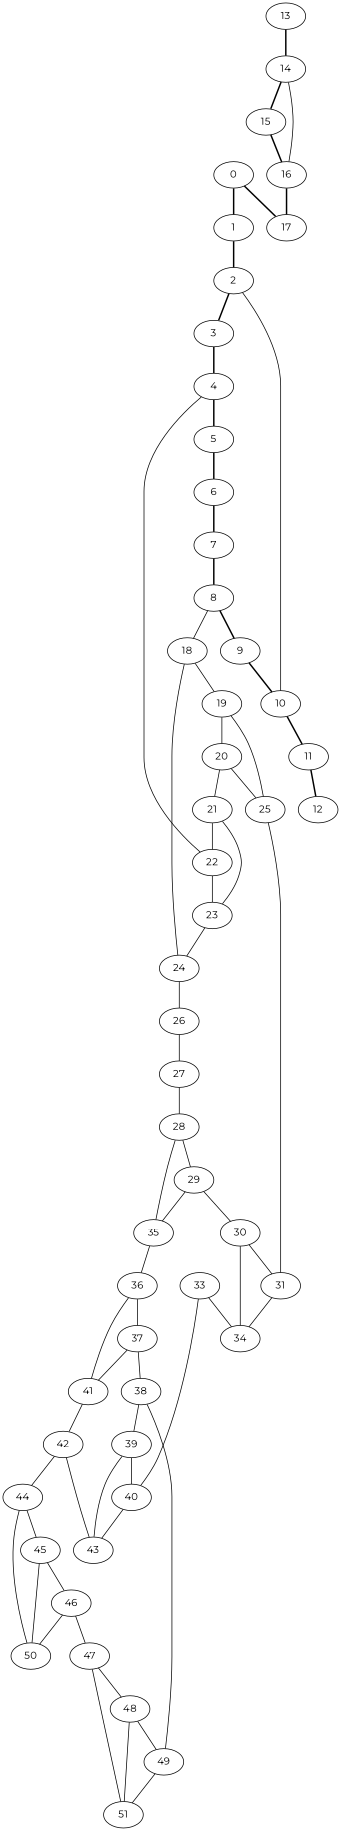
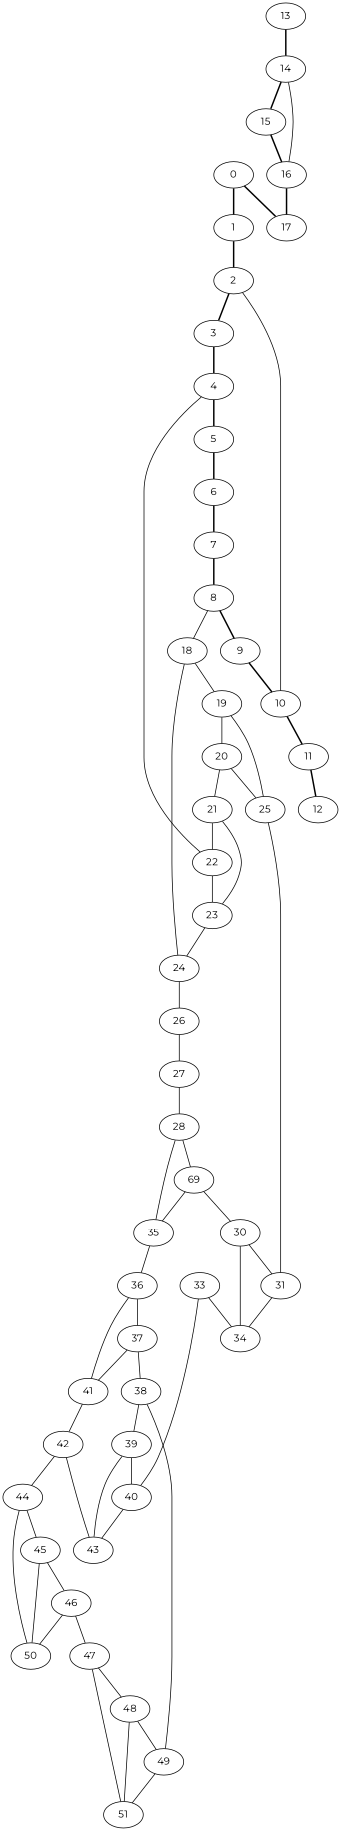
(194, 1180) -> (194, 1180)
